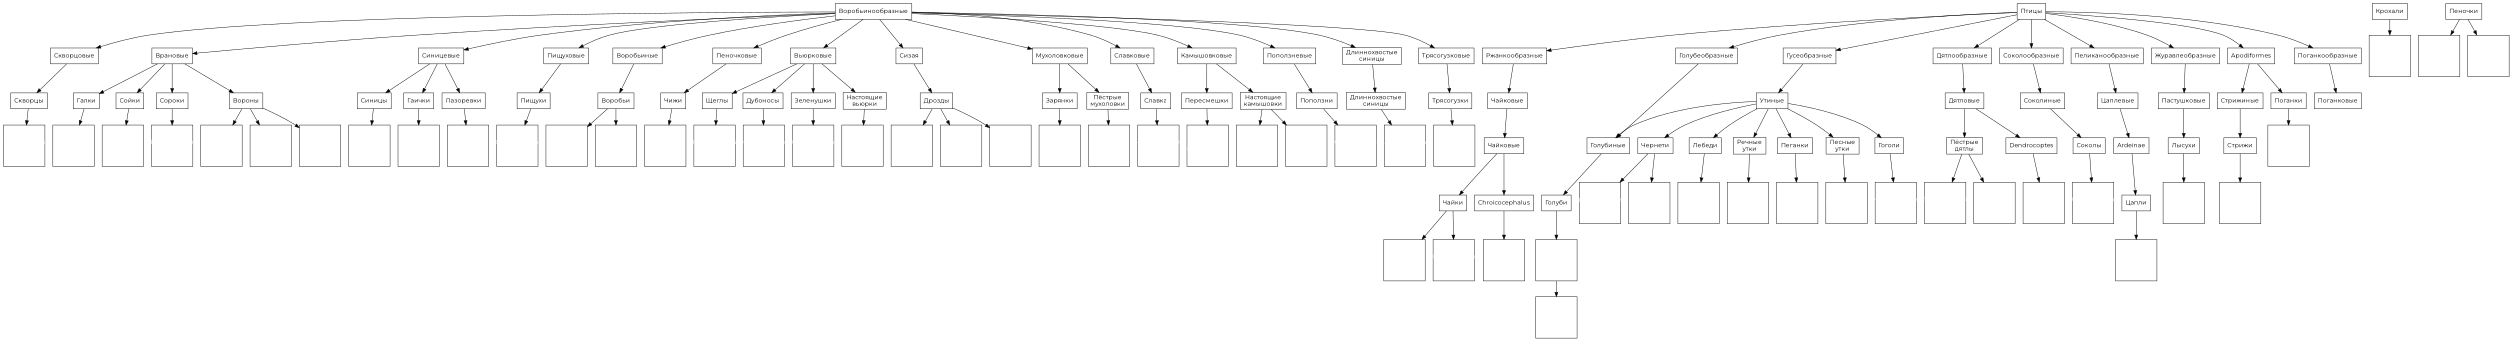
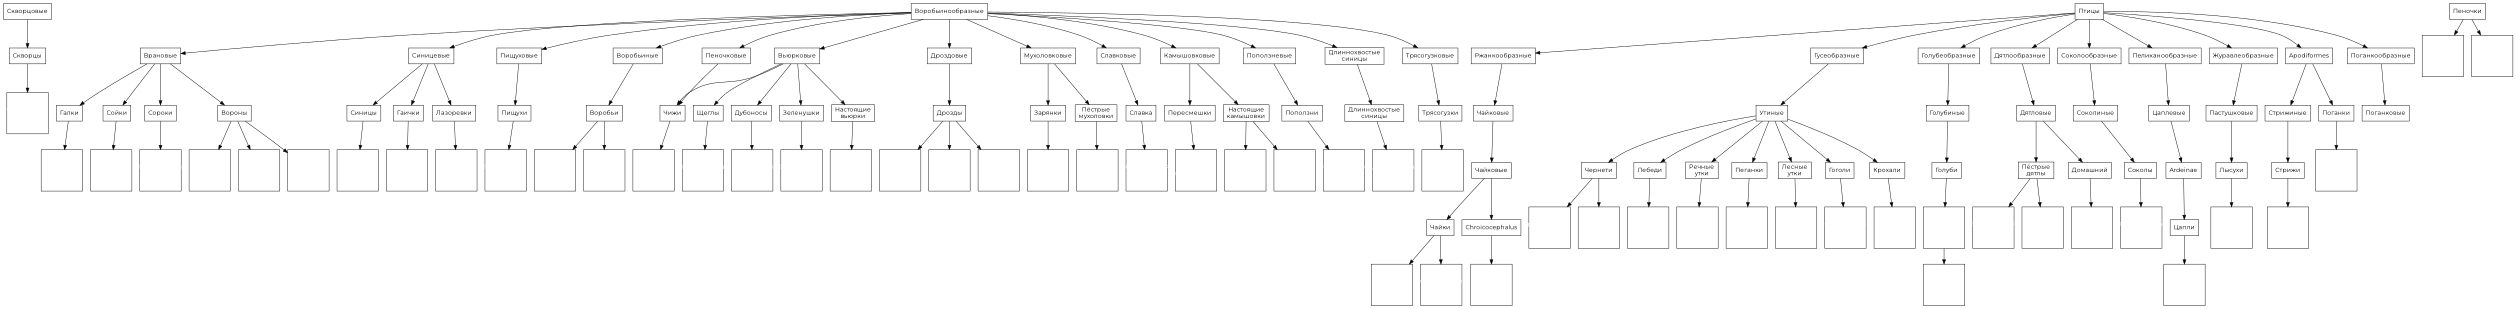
(467, 17) -> none
(909, 56) -> (949, 56)
none -> (730, 82)
(1685, 109) -> (1832, 137)
(2031, 146) -> (2090, 170)
